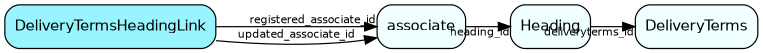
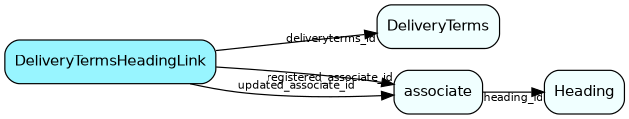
(607, 27) -> (290, 43)
